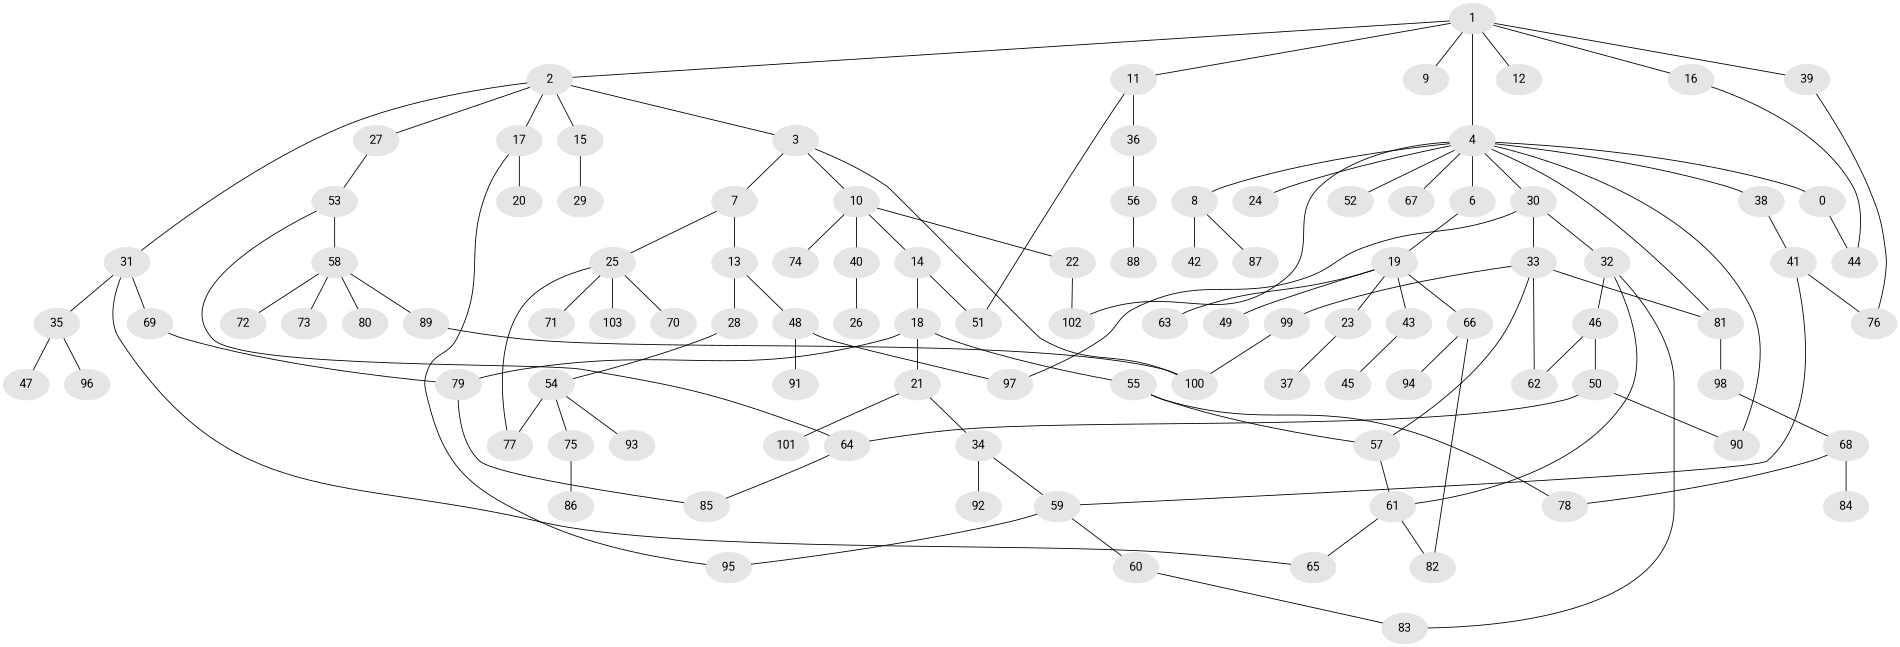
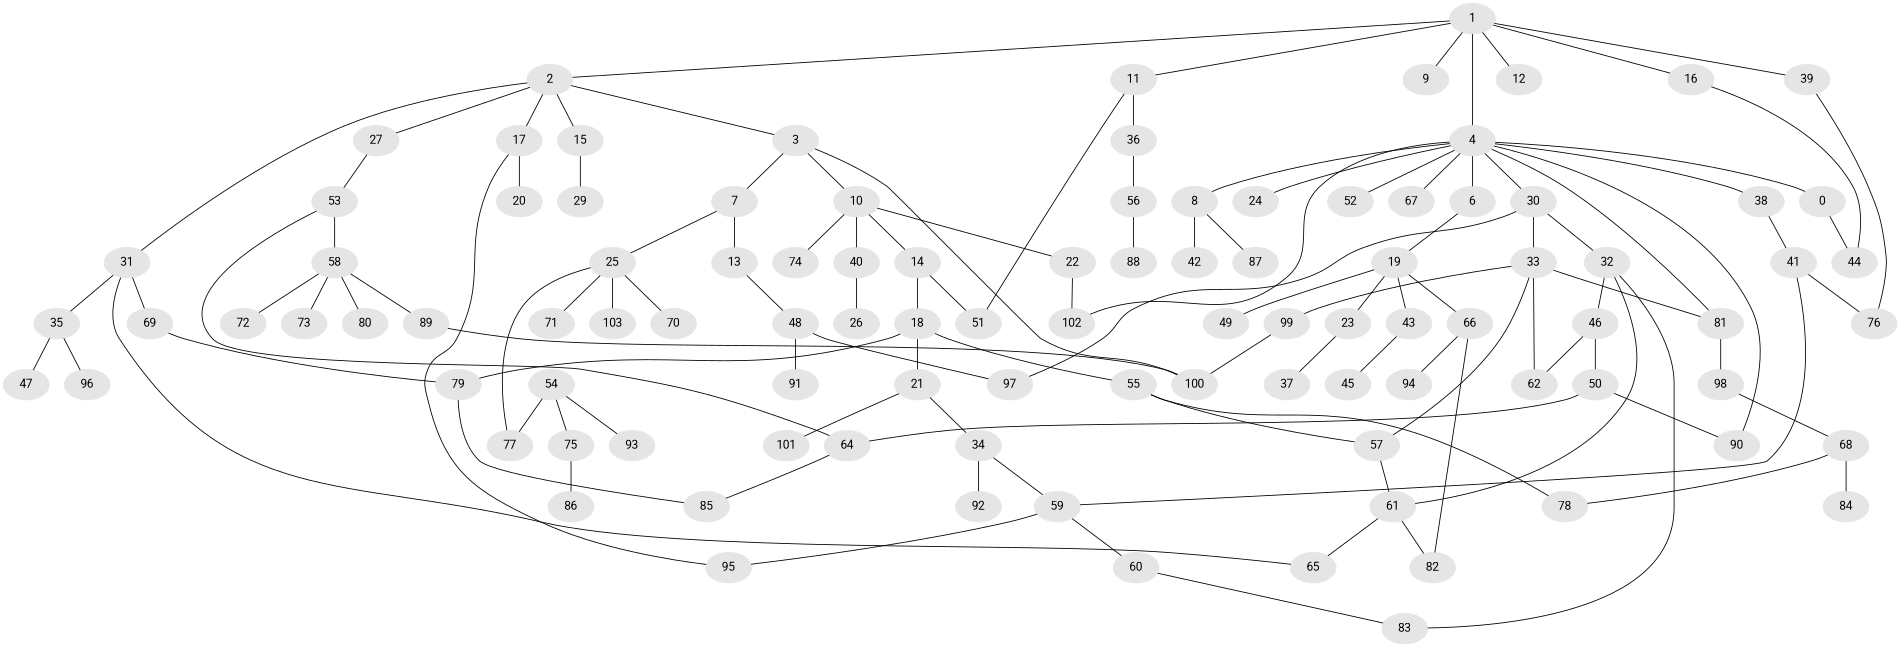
(735, 324) -> none
(1165, 324) -> none
